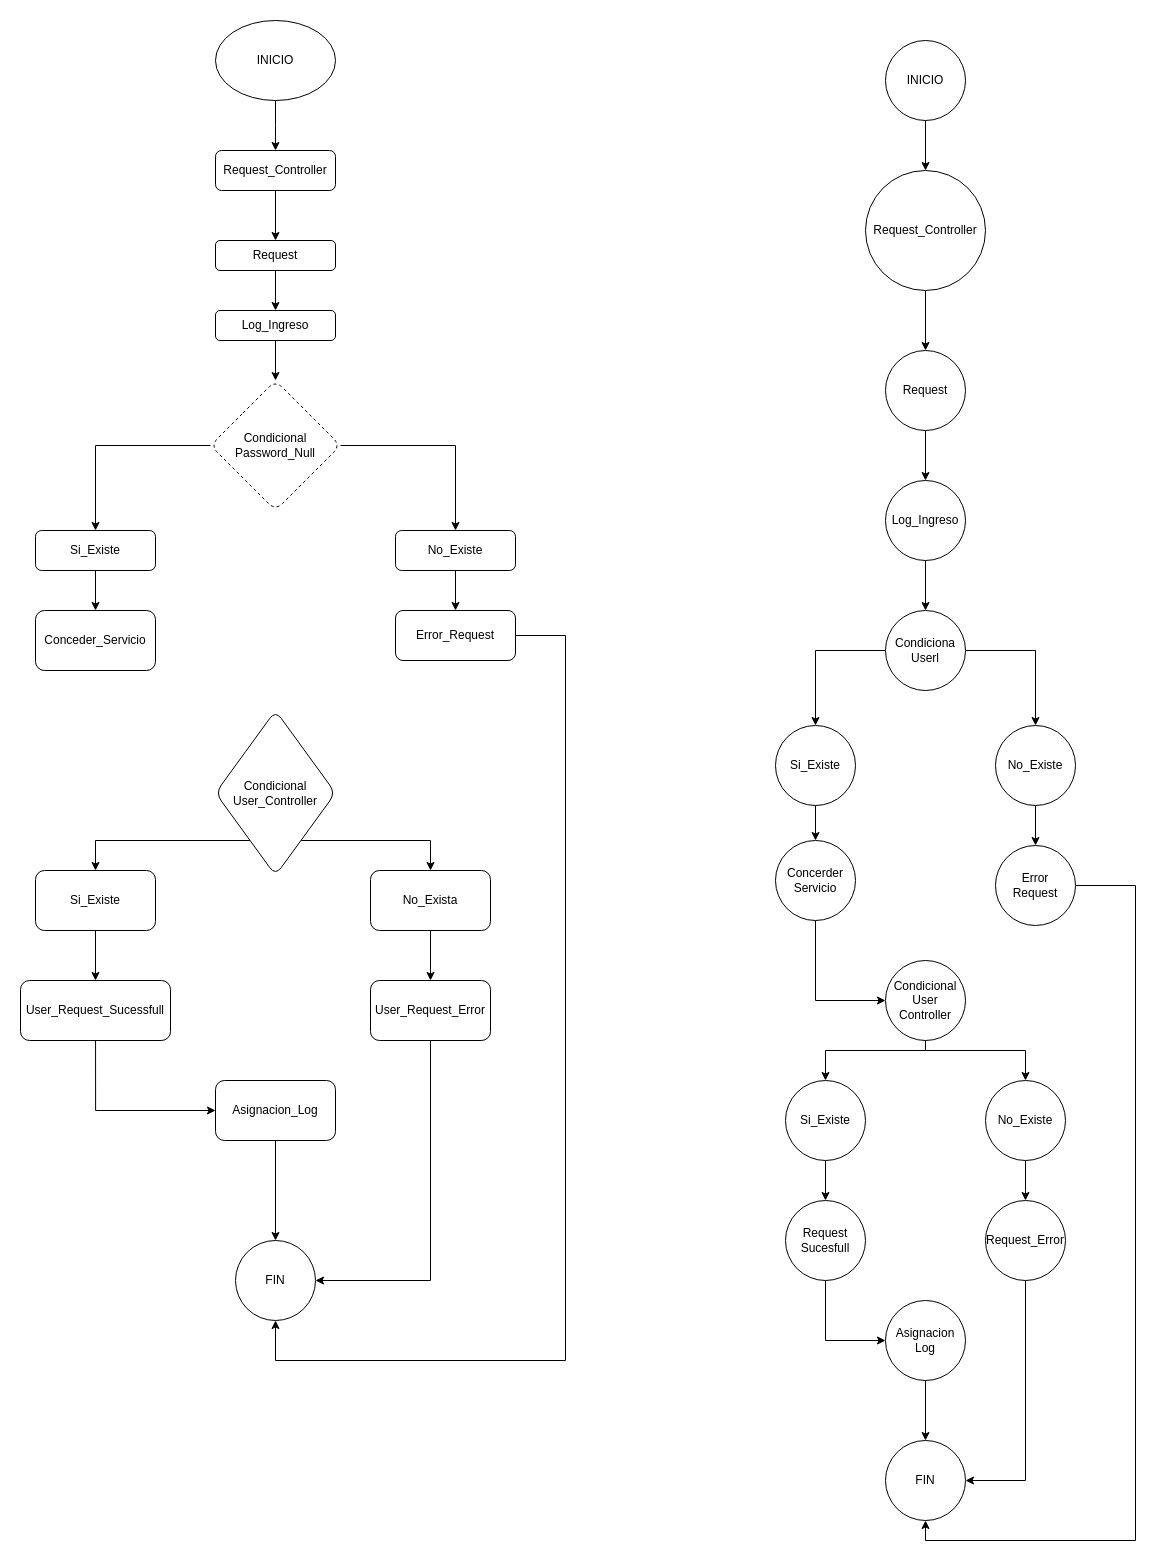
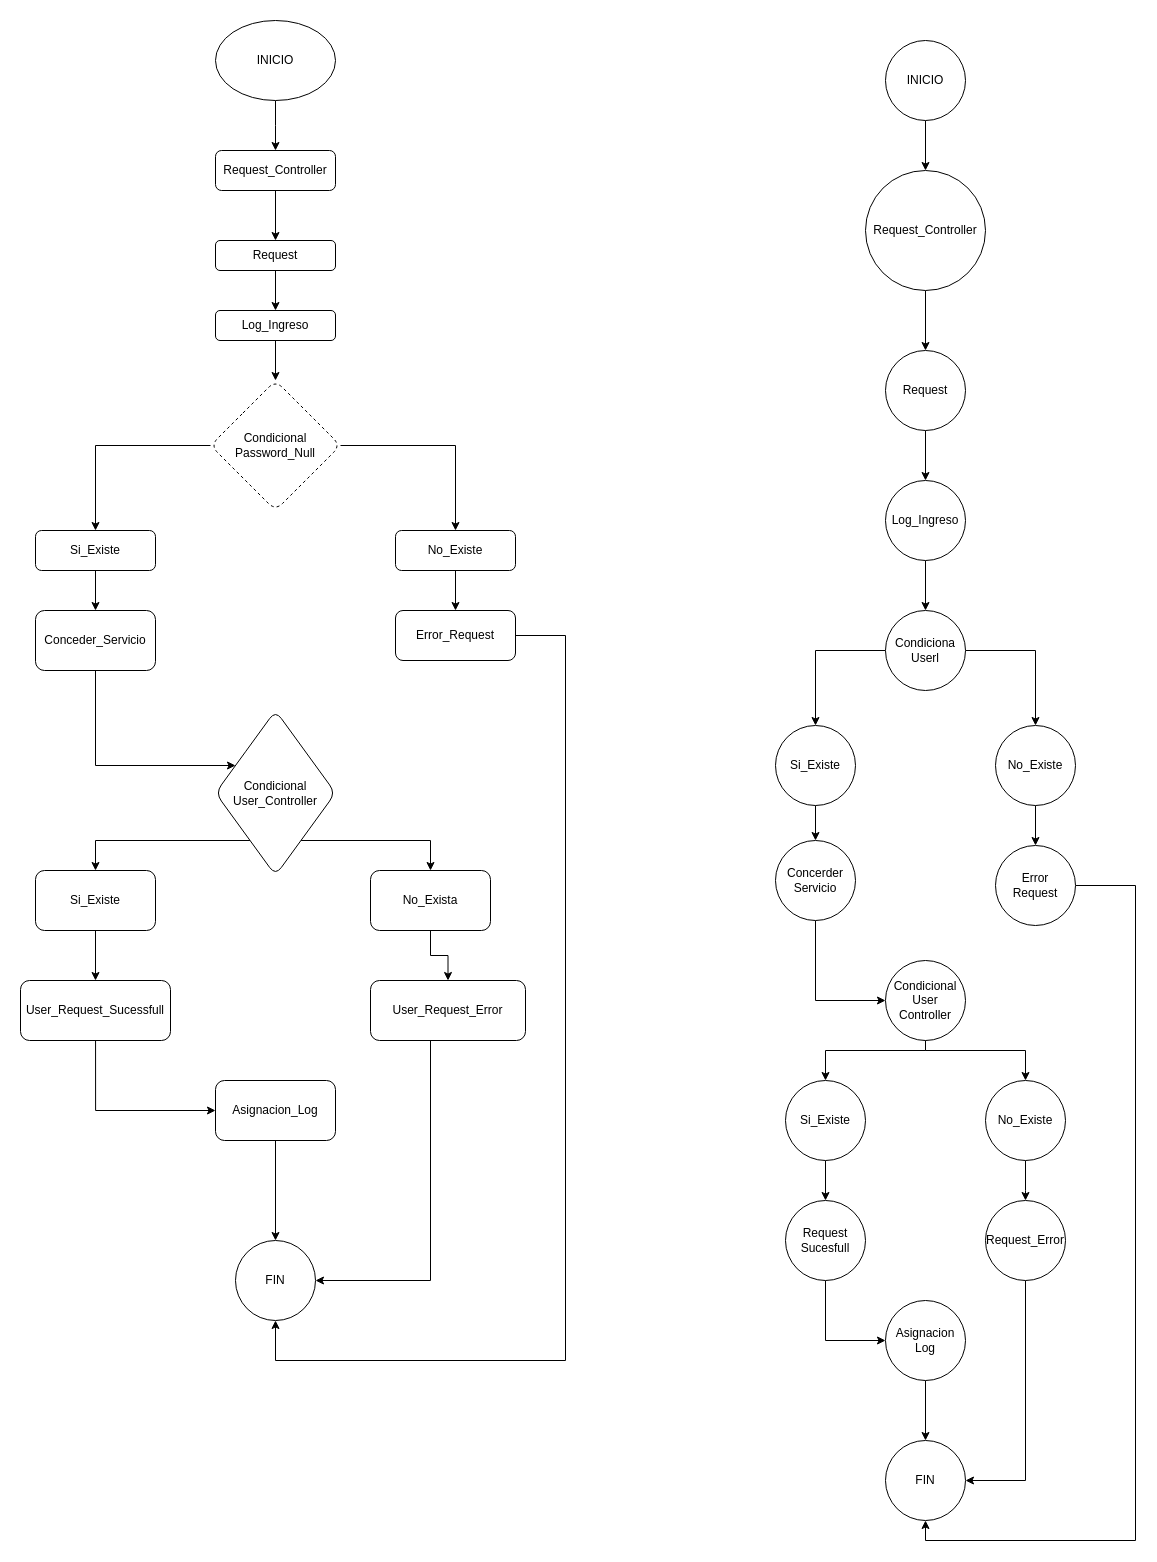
none -> (115, 766)
(431, 1011) -> (448, 1011)
